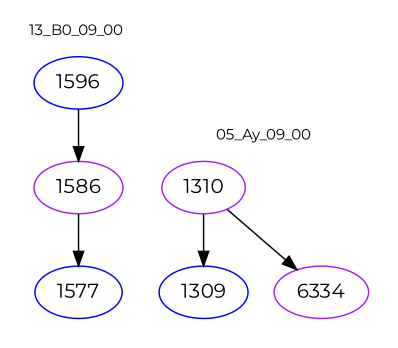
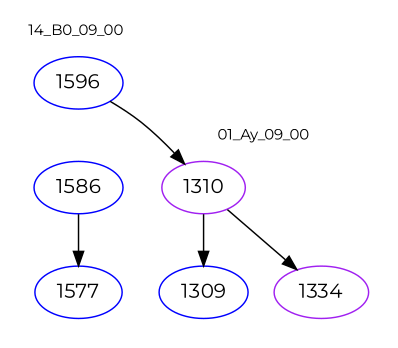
(76, 31) -> (76, 31)
(79, 128) -> (157, 136)
(264, 136) -> (264, 136)
(79, 188) -> (79, 188)
(321, 292) -> (321, 292)
